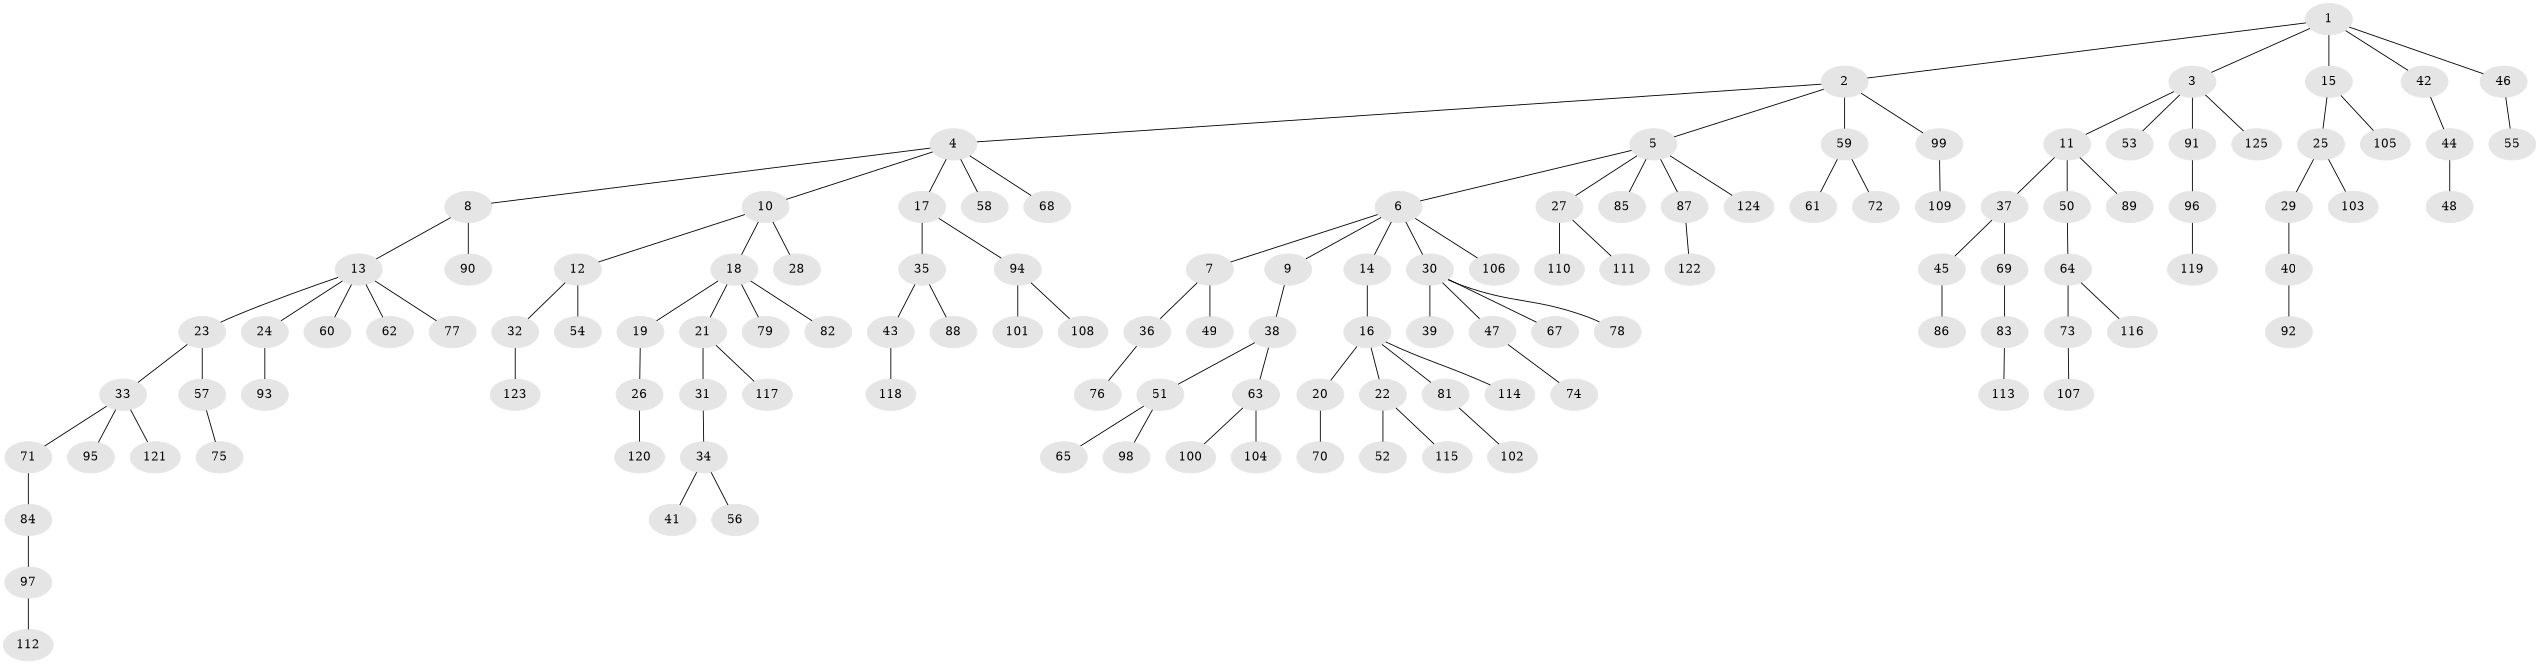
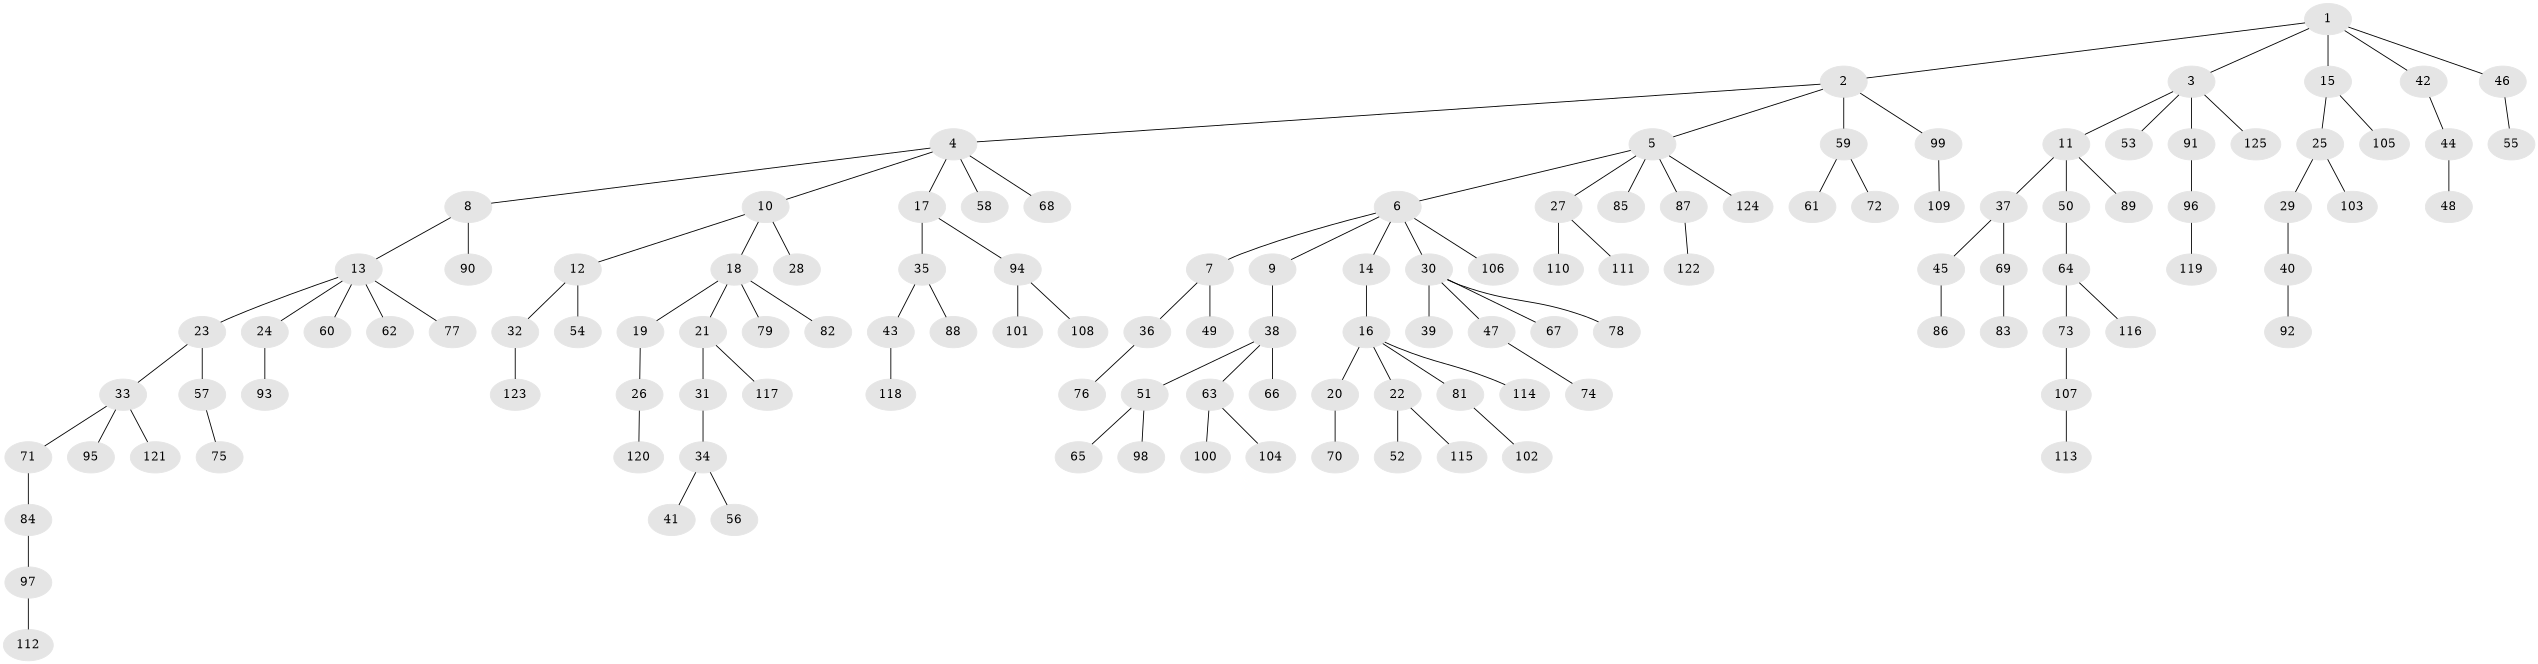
(2004, 364) -> (2066, 426)
none -> (1273, 395)
